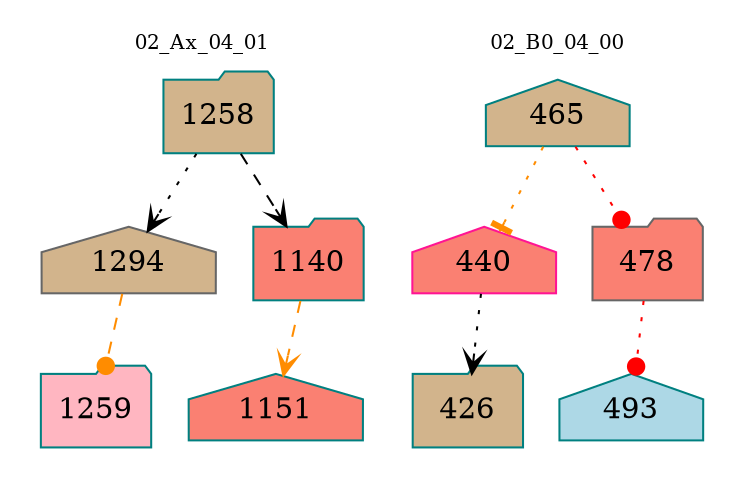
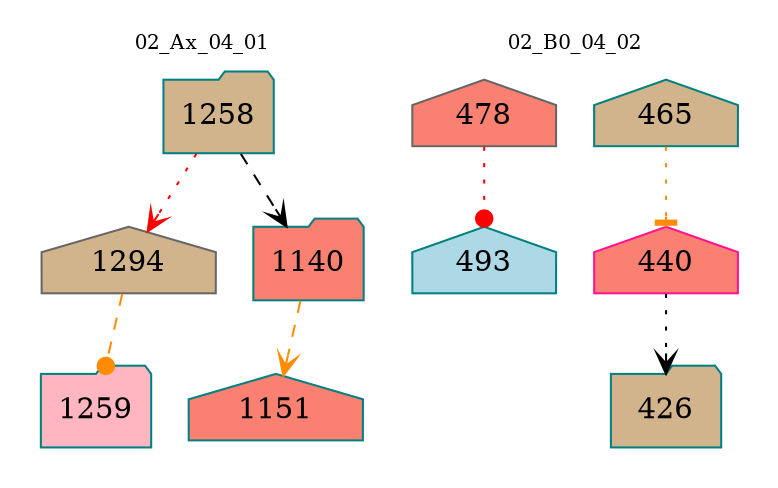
(558, 44) -> (575, 44)
(596, 180) -> none
(178, 184) -> (178, 184)
(648, 264) -> (484, 116)
